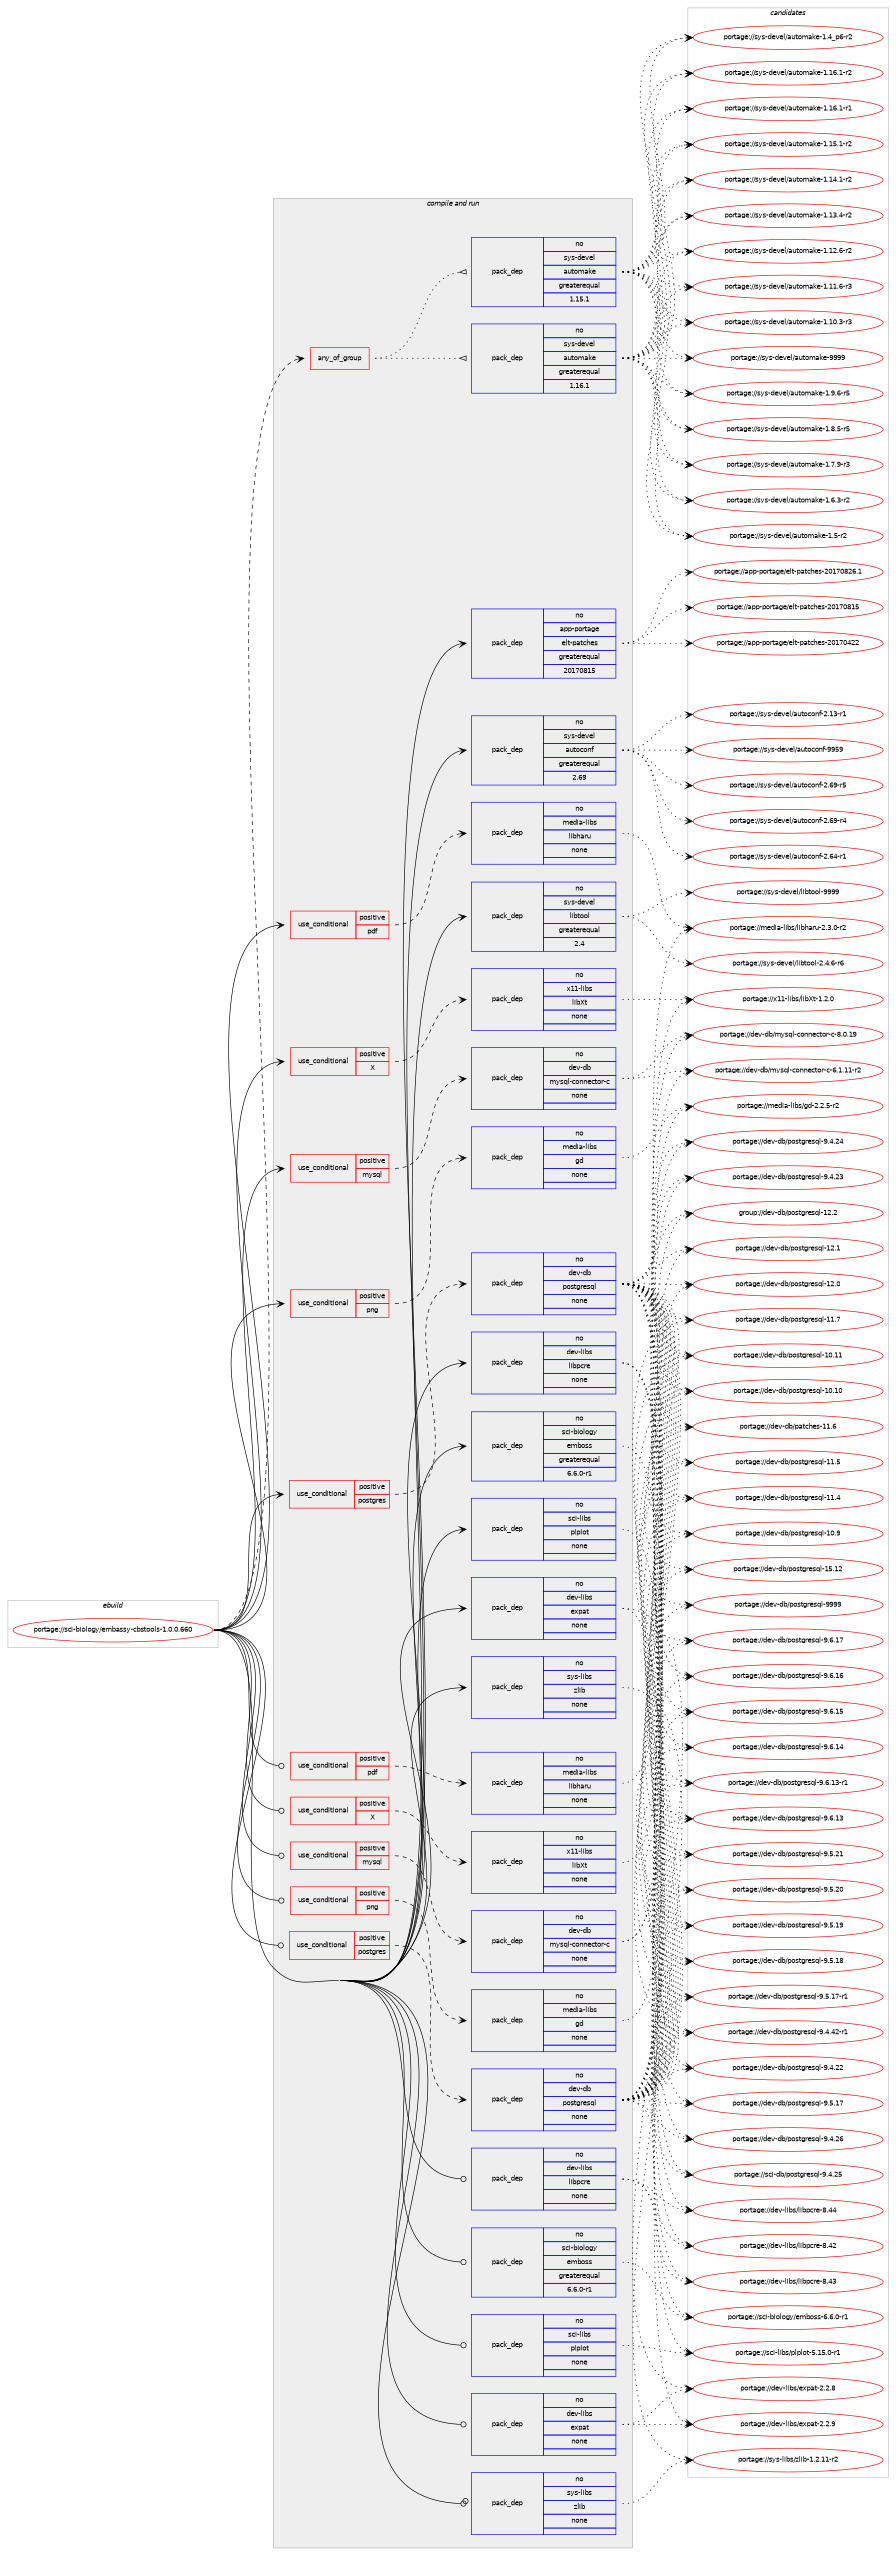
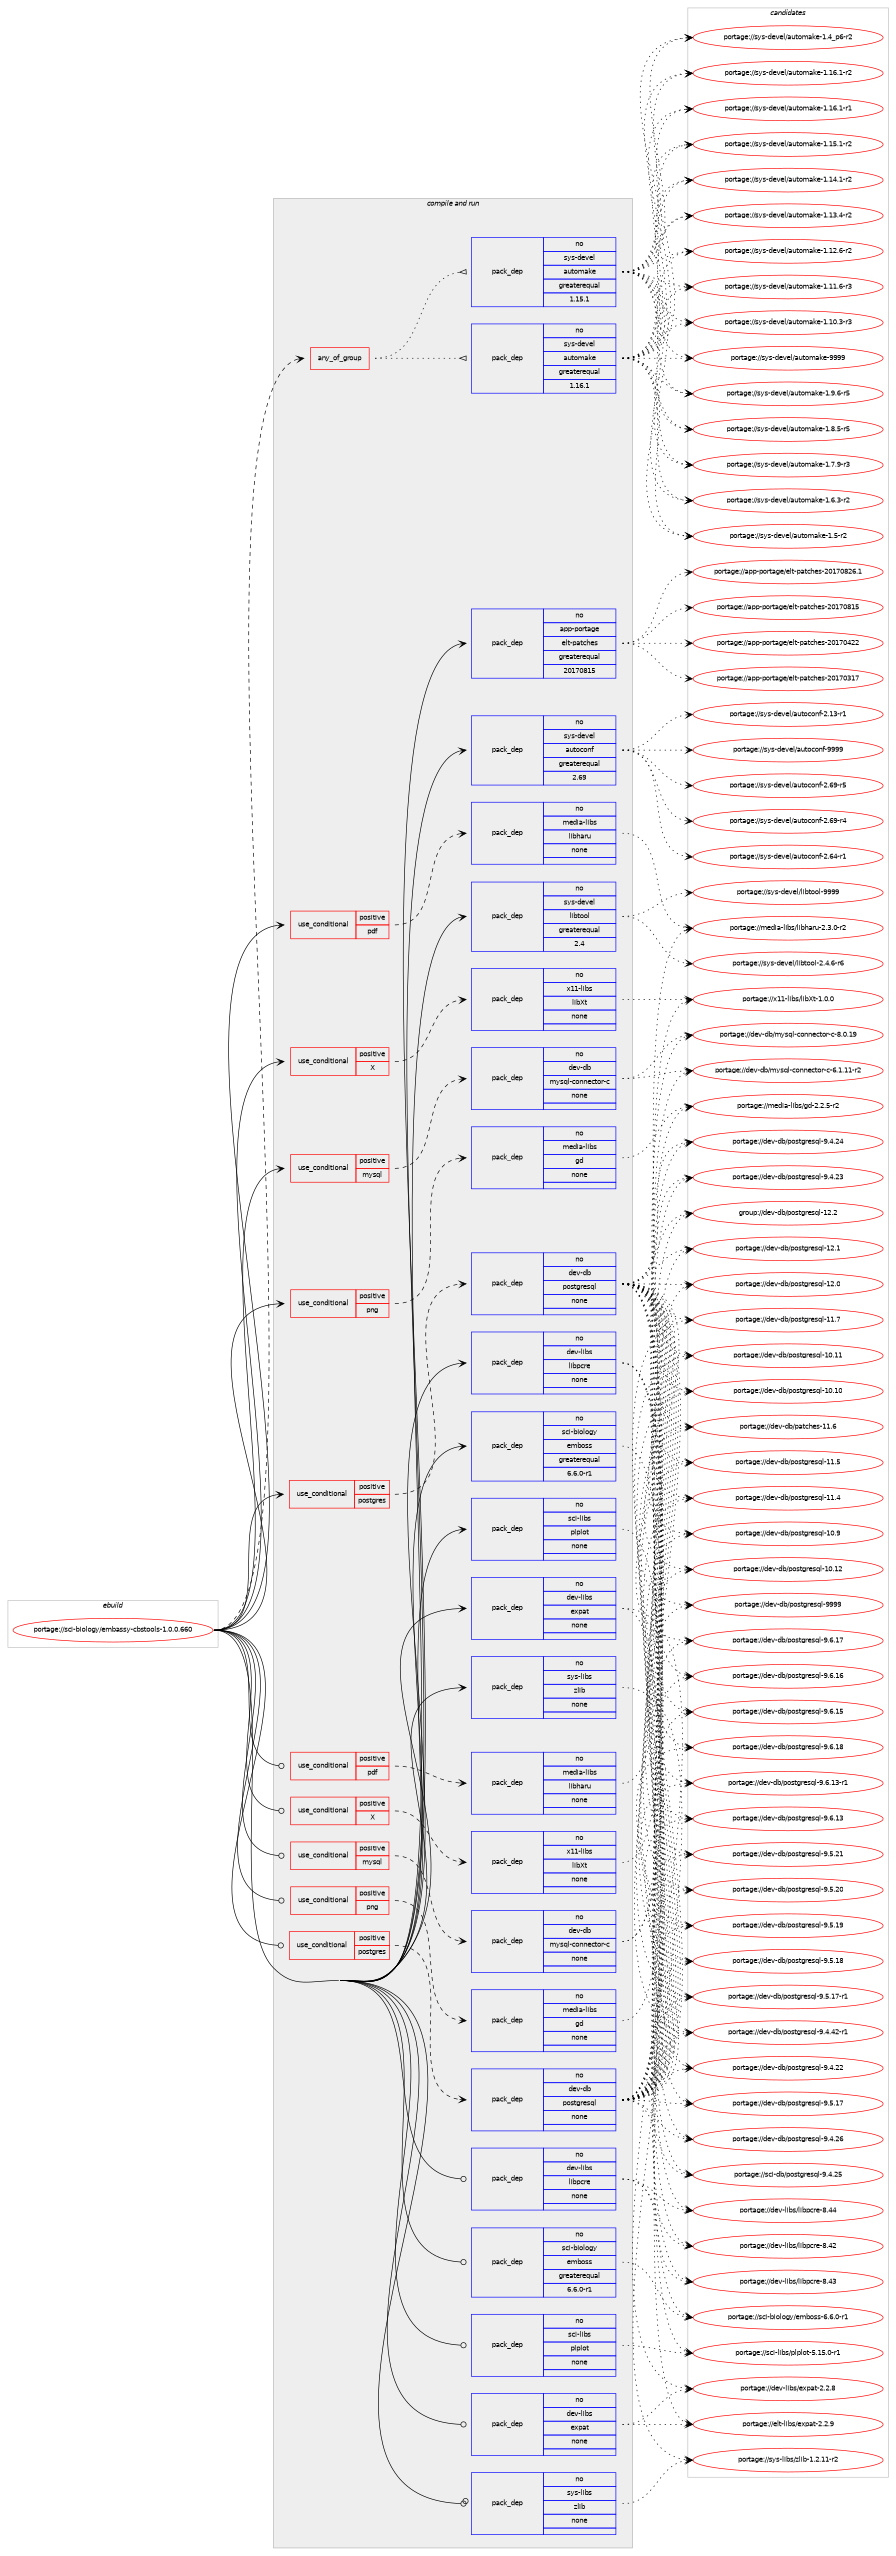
none -> (788, 679)
(788, 750) -> (788, 750)
(788, 999) -> (788, 999)
(788, 1569) -> (788, 1569)
(788, 1748) -> (788, 1748)
(788, 2424) -> (788, 2424)
